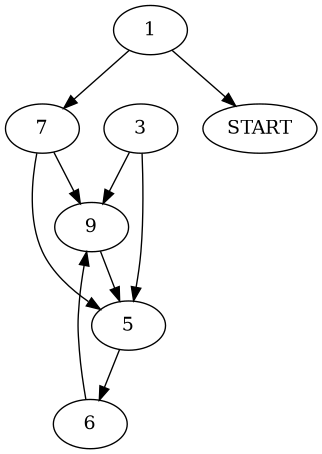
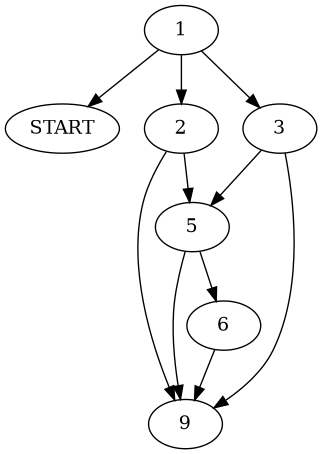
none -> (226, 74)
(42, 129) -> (181, 129)
(108, 270) -> (173, 318)
